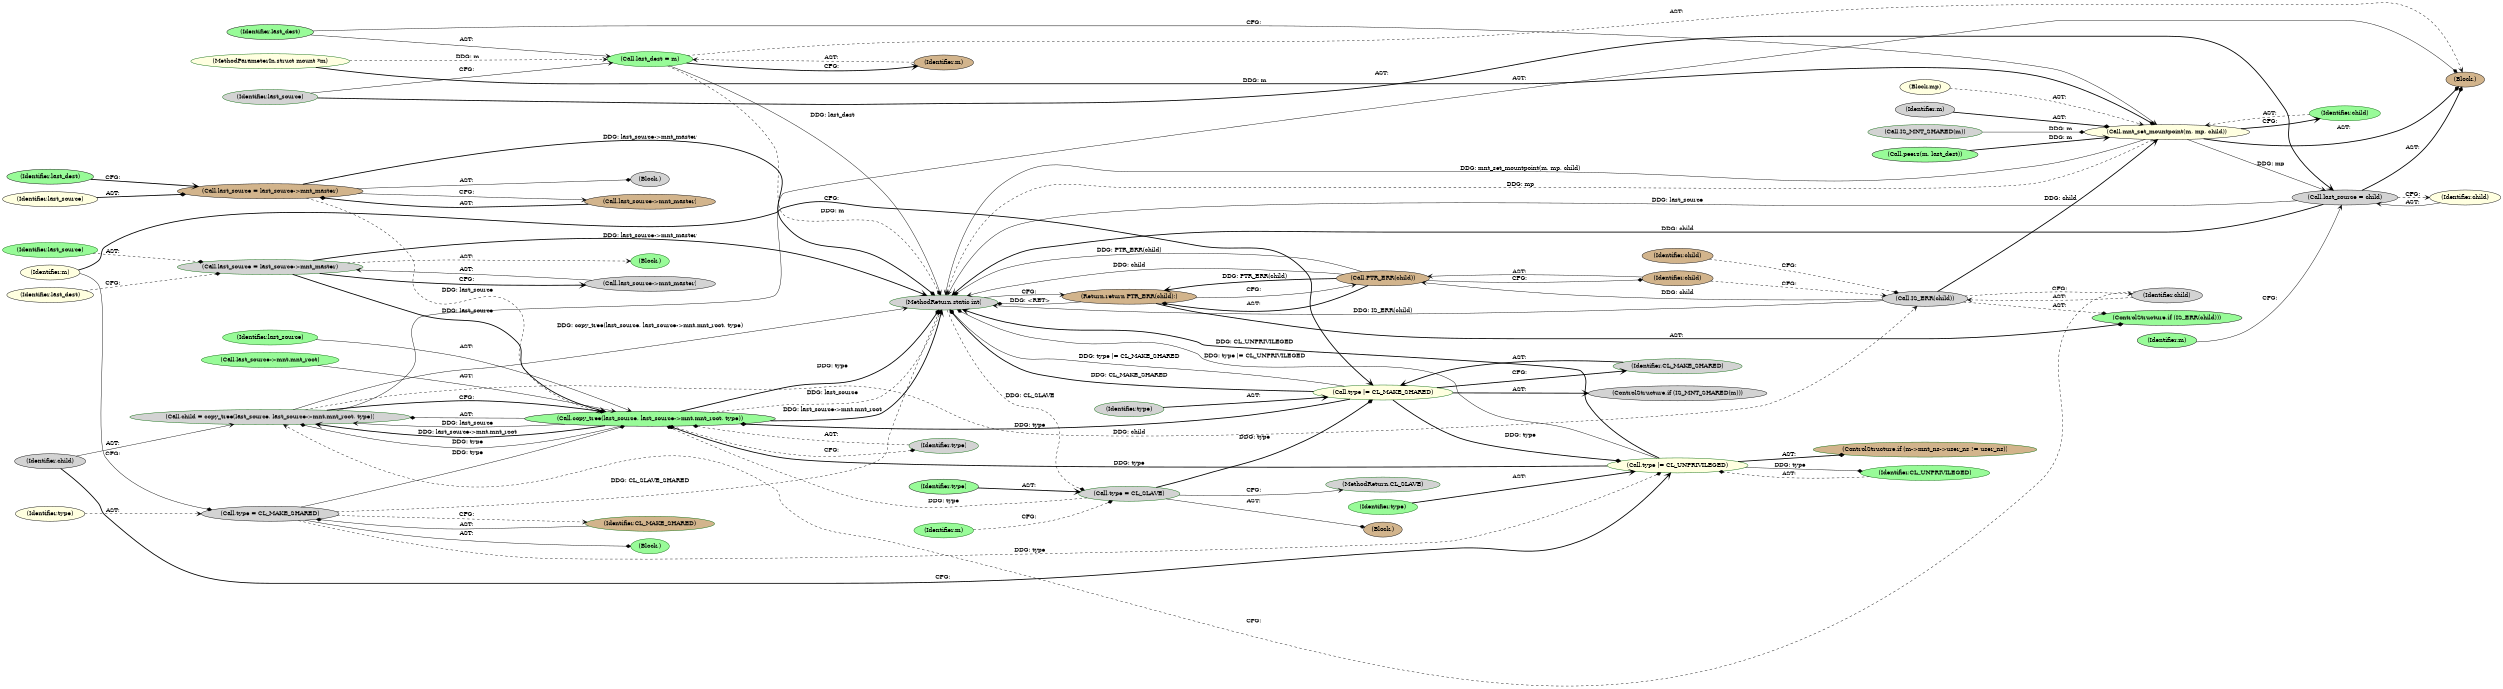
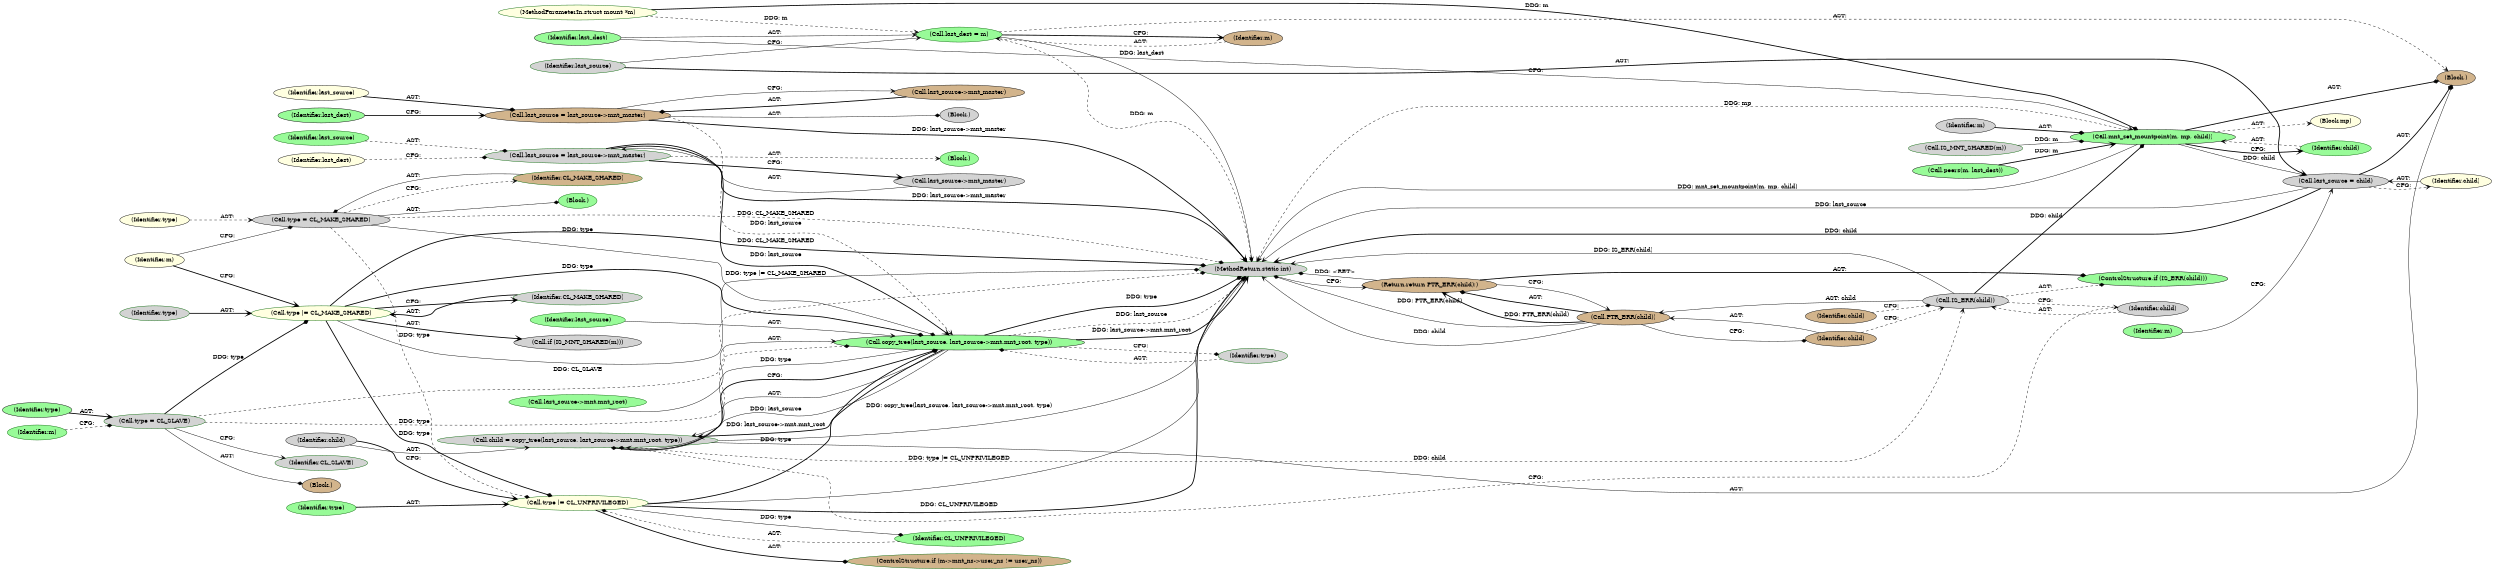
(2046, 100) -> (2260, 128)
(2167, 132) -> (2153, 137)
(2271, 164) -> (2259, 158)
(2049, 221) -> (2057, 221)
(1678, 293) -> (1841, 299)
(1678, 393) -> (578, 342)
(1018, 406) -> (697, 380)
(650, 481) -> (776, 214)
(1383, 485) -> (321, 463)
